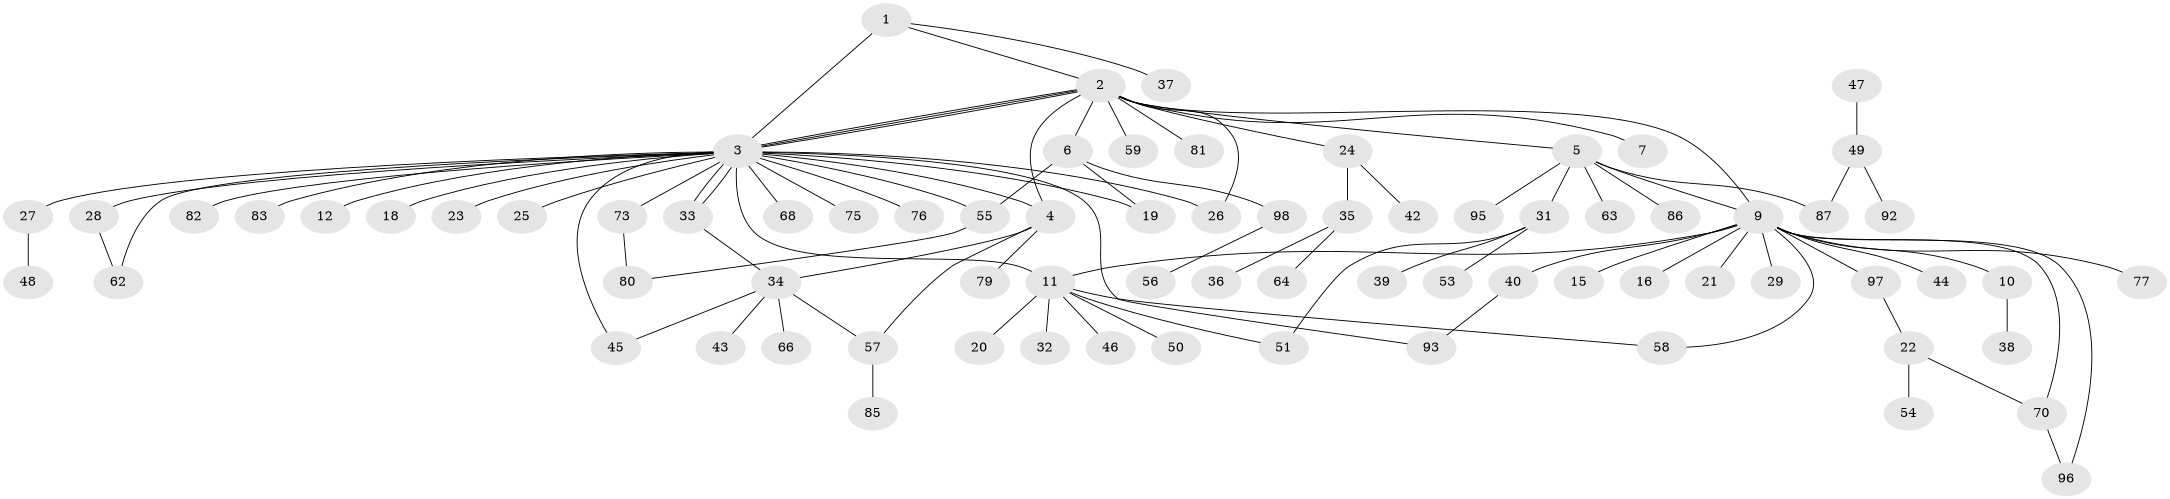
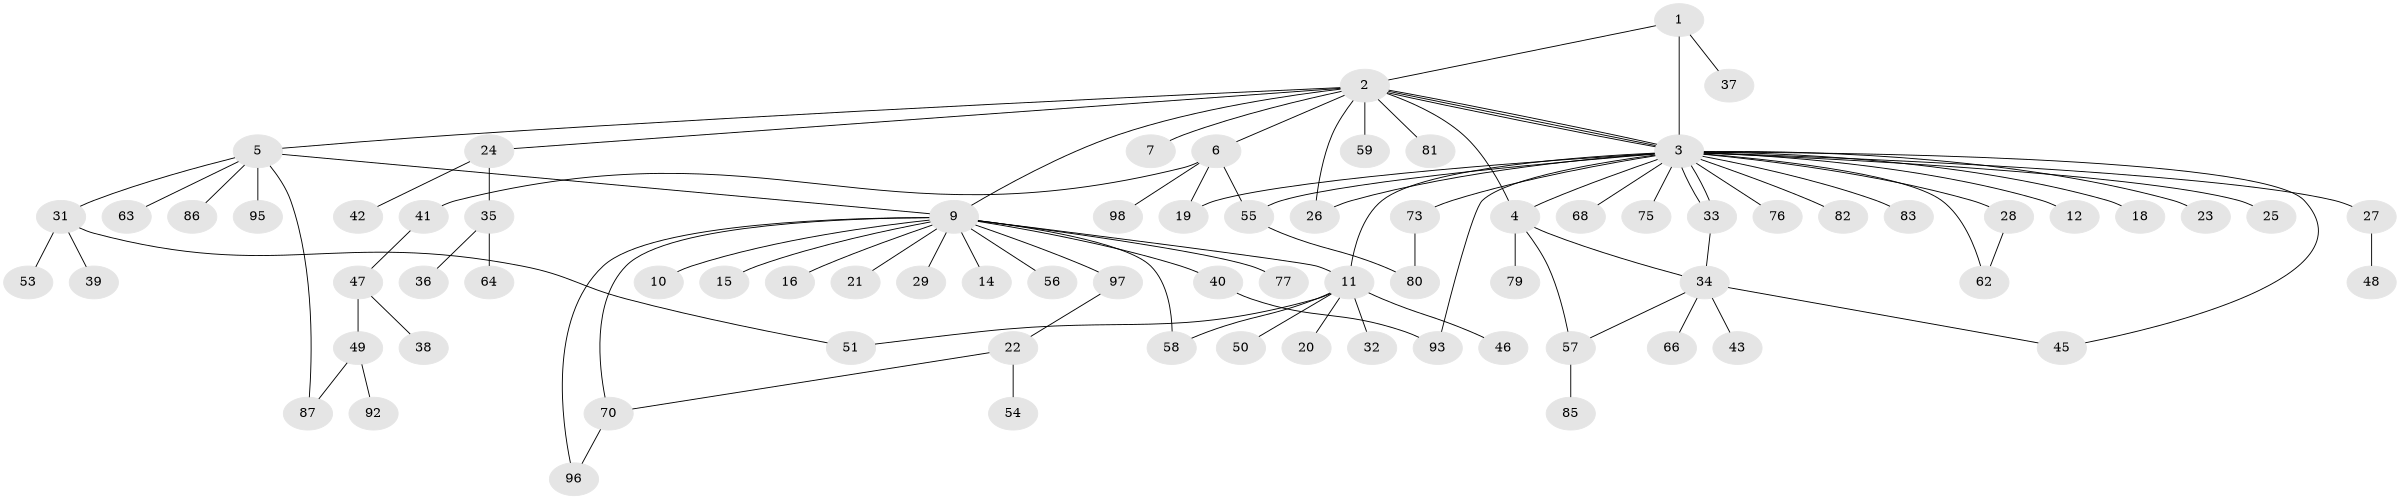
none -> (424, 217)
(1216, 250) -> (1003, 250)
(1942, 282) -> (987, 282)
(2007, 315) -> (391, 315)
